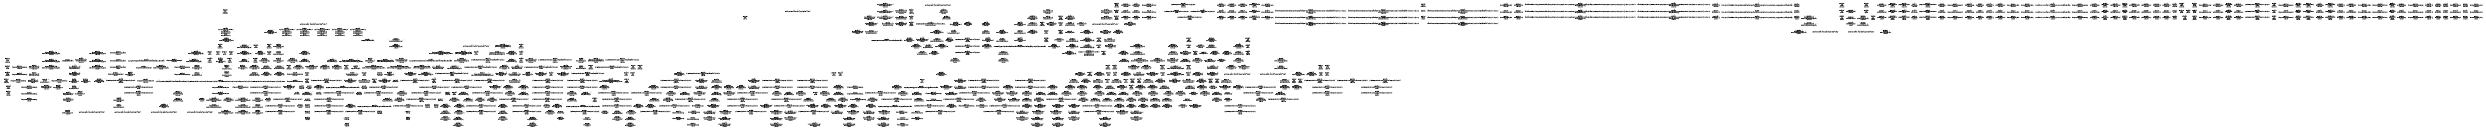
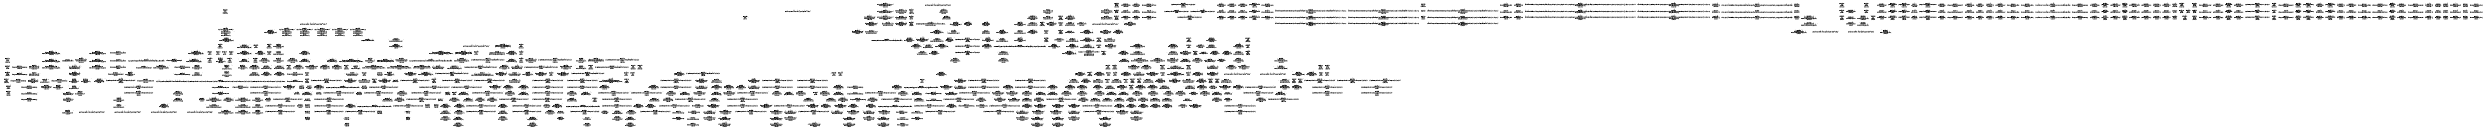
(786, 100) -> none
